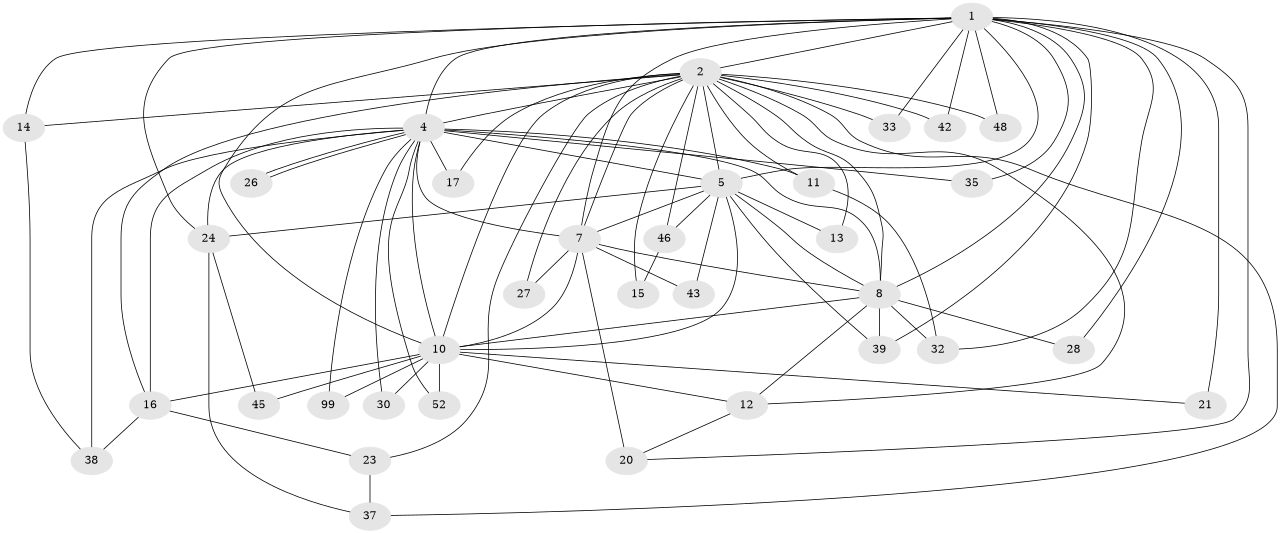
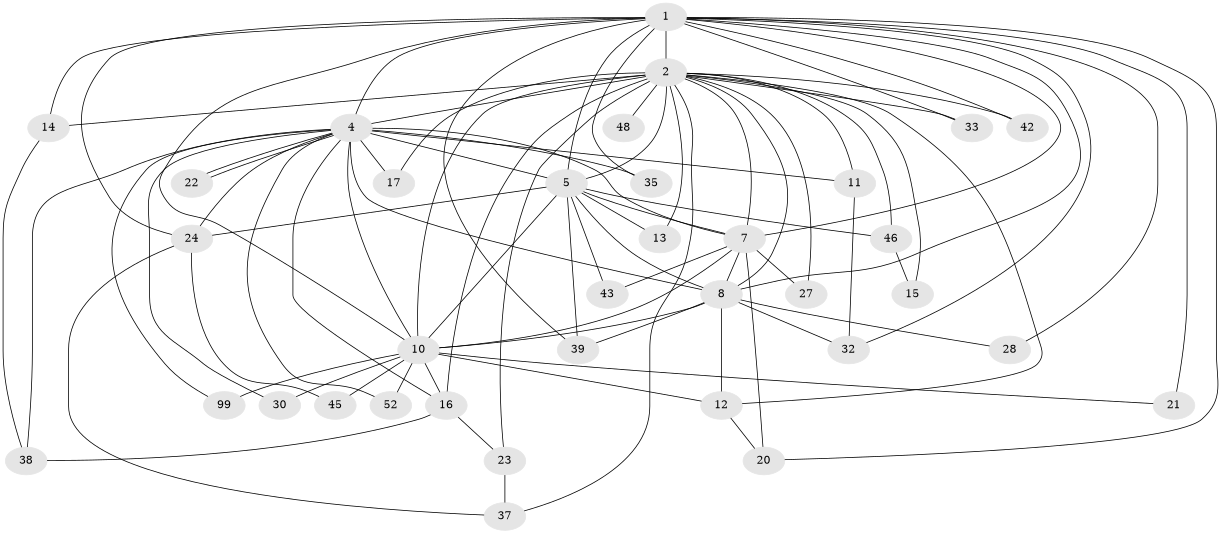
(986, 72) -> none
(251, 183) -> (192, 183)
